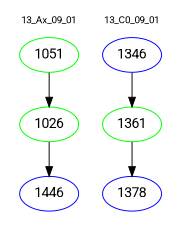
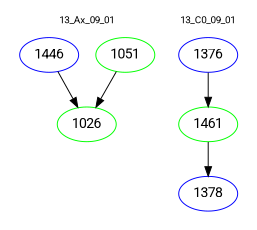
(132, 55) -> (208, 55)
(132, 124) -> (208, 124)
(49, 154) -> (65, 85)
